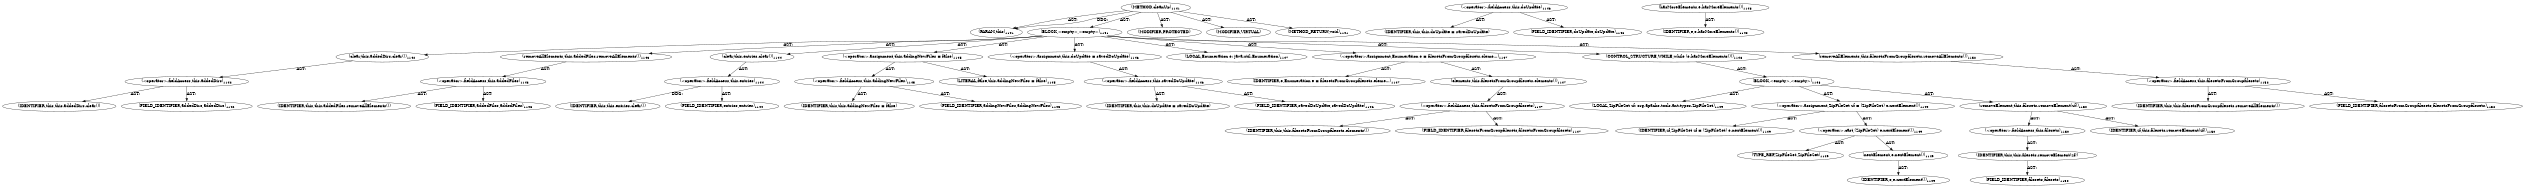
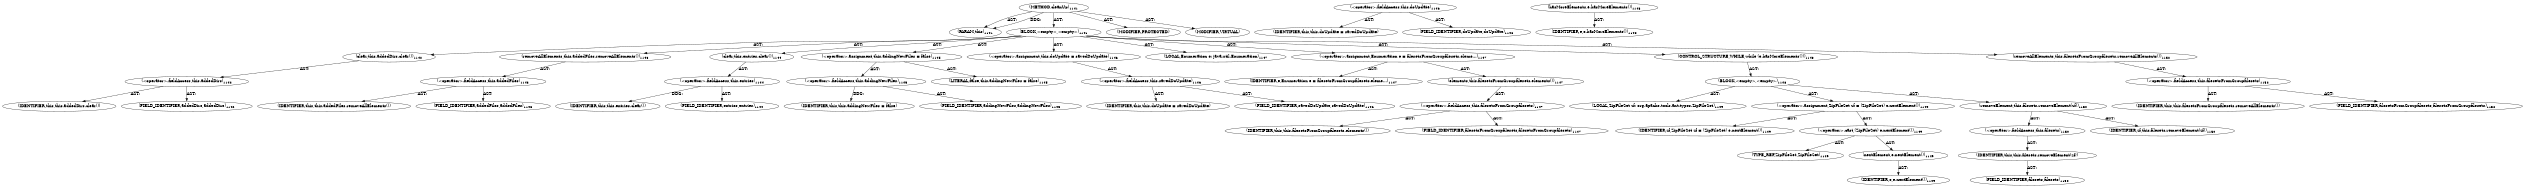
(1318, 32) -> none
(863, 94) -> (859, 94)
